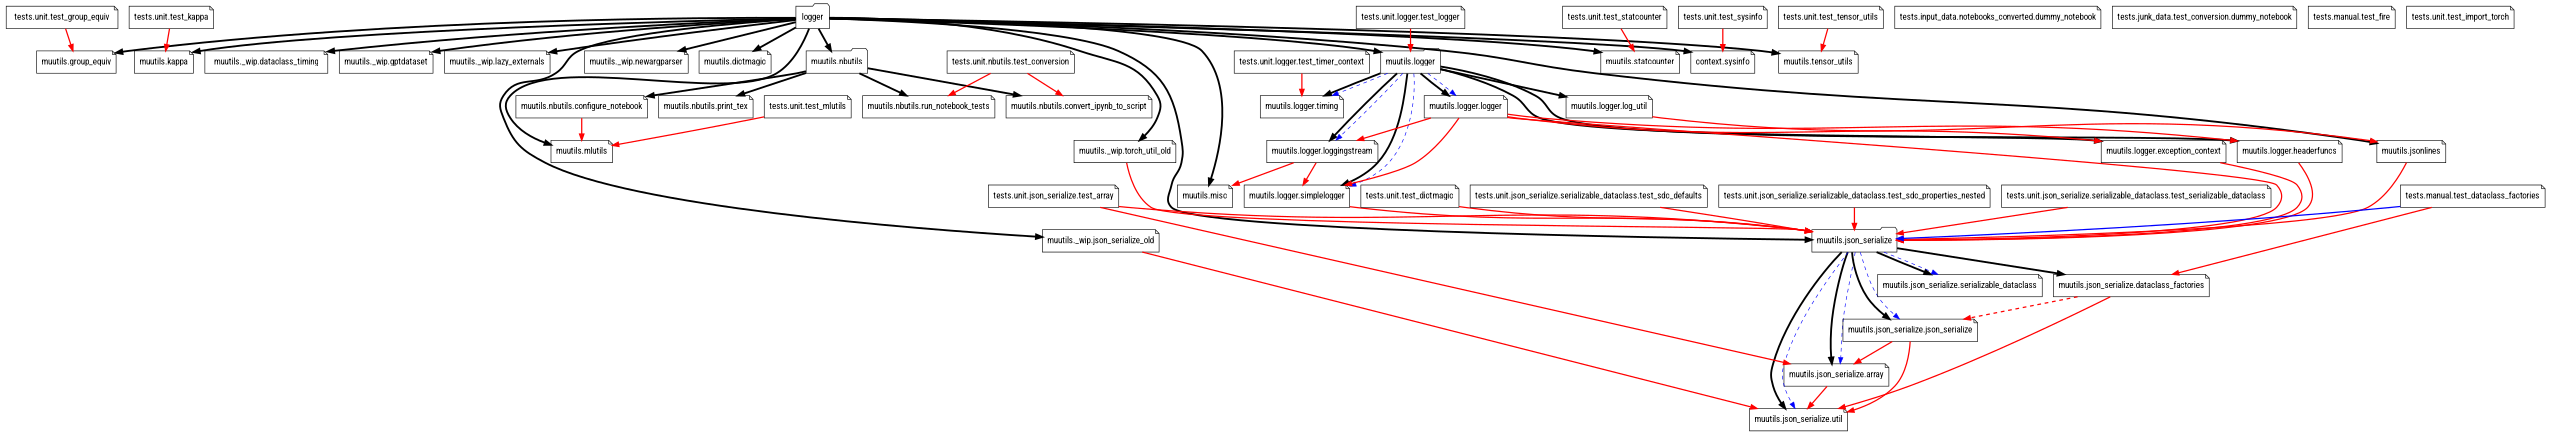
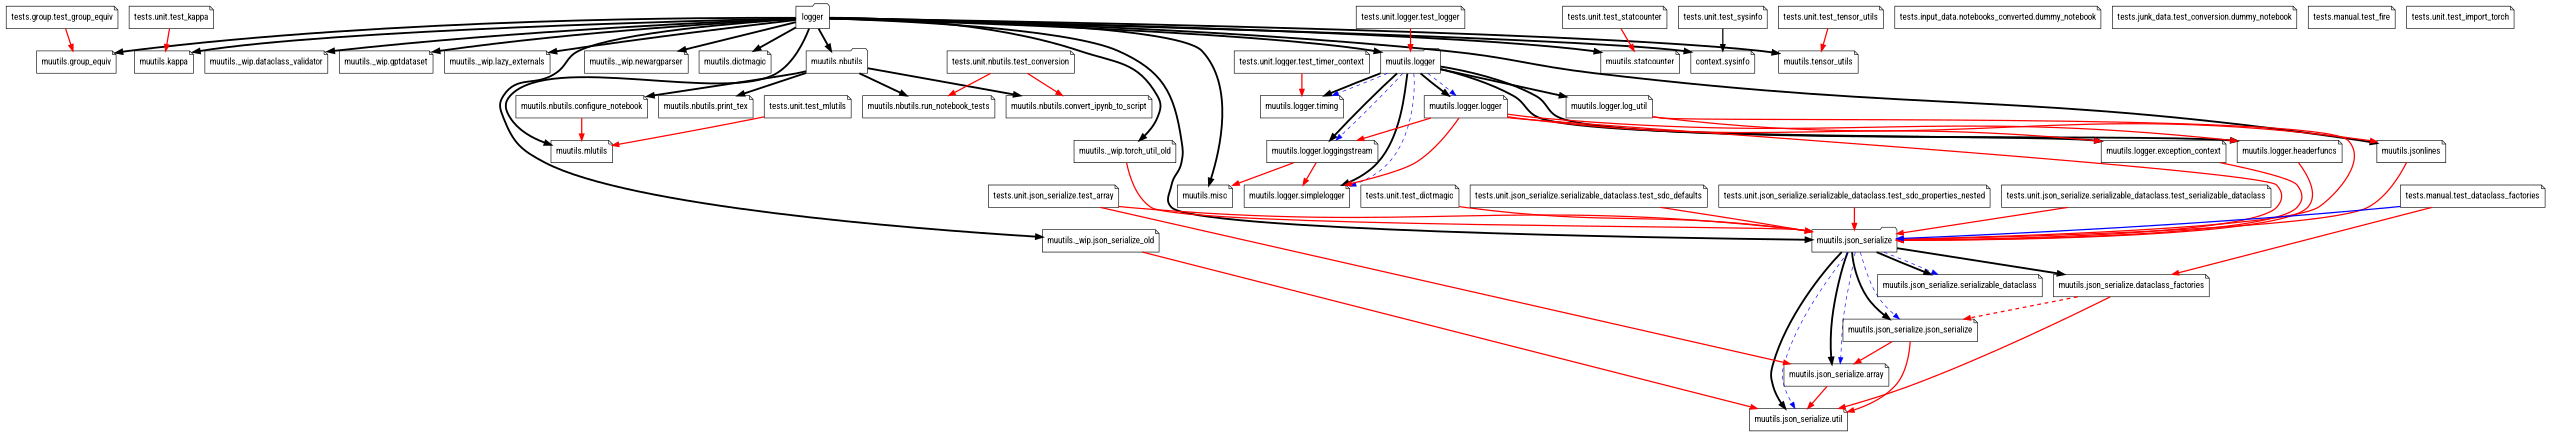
(62, 17) -> (62, 17)
(1723, 37) -> (1723, 37)
(266, 62) -> (266, 62)
(1578, 218) -> (2354, 159)
